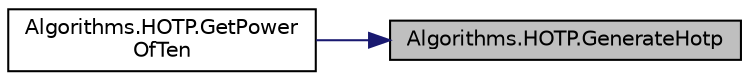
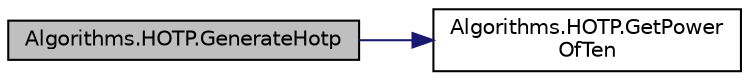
(343, 40) -> (386, 40)
